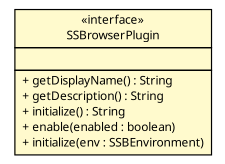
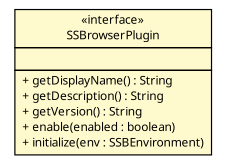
(74, 112) -> (83, 112)
